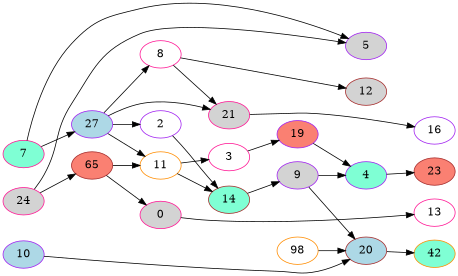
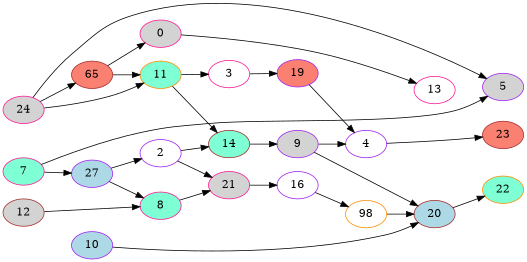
(161, 54) -> (161, 206)
(260, 72) -> (88, 209)
(155, 102) -> (191, 168)
(123, 143) -> (91, 101)
(161, 165) -> (161, 75)
(366, 175) -> (366, 144)
none -> (328, 198)
(435, 254) -> (503, 190)
